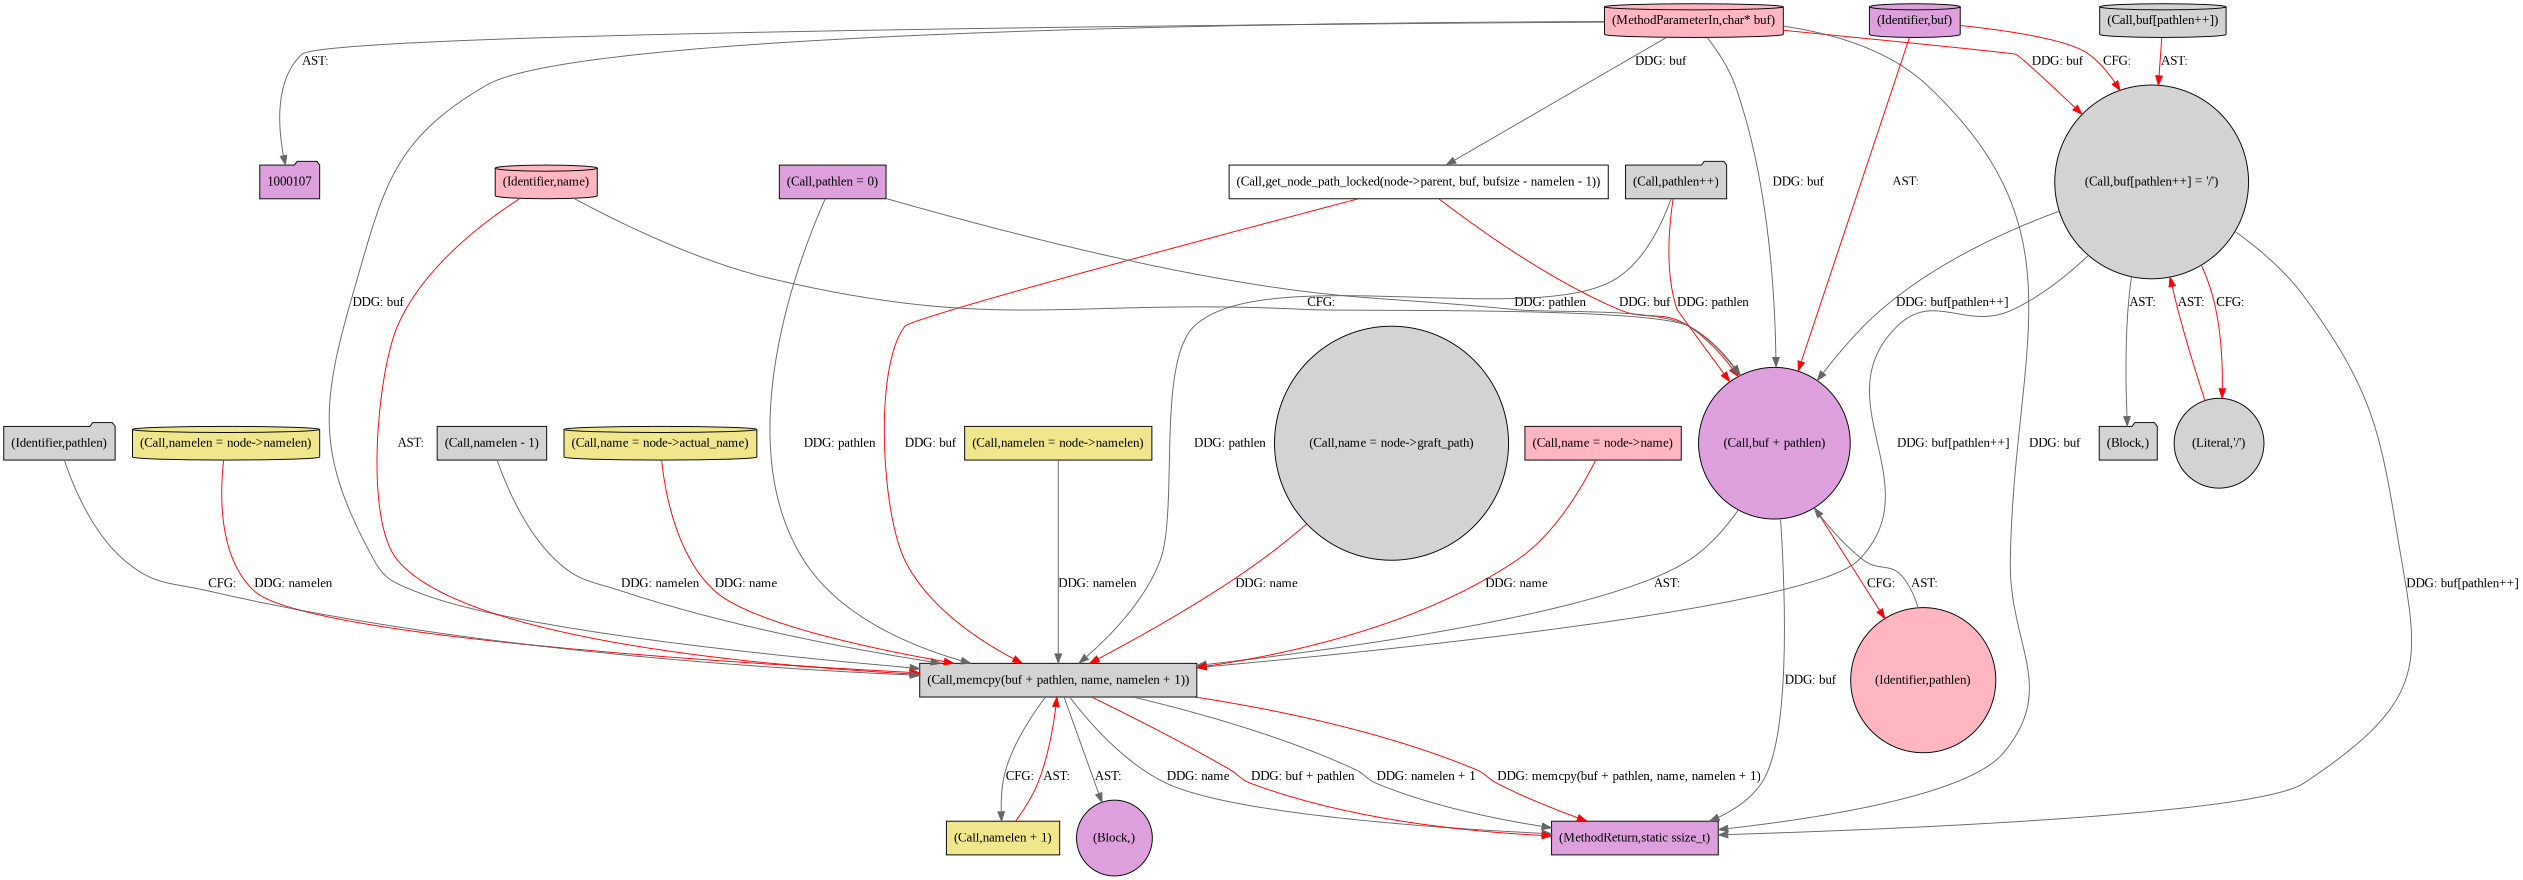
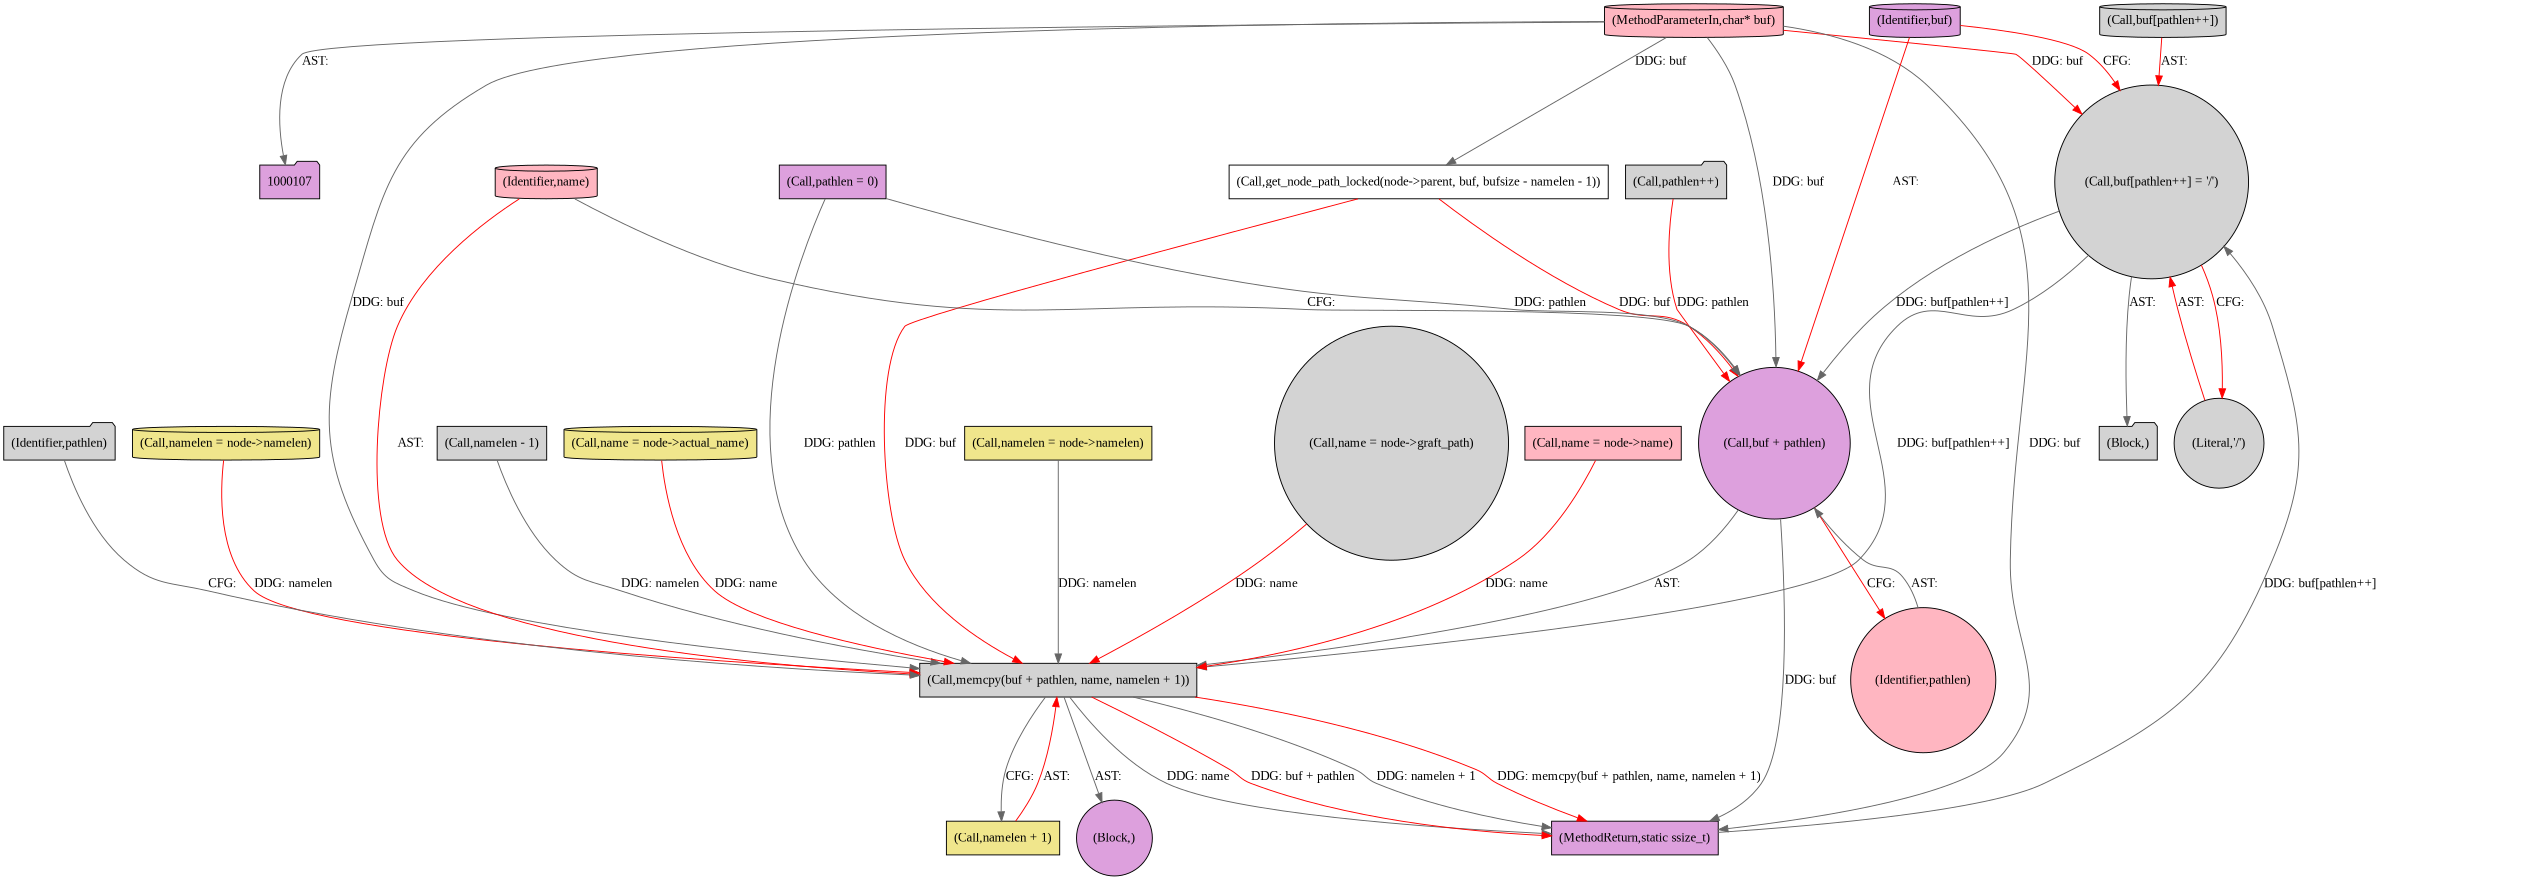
(1272, 299) -> none
(2332, 763) -> (2183, 700)
